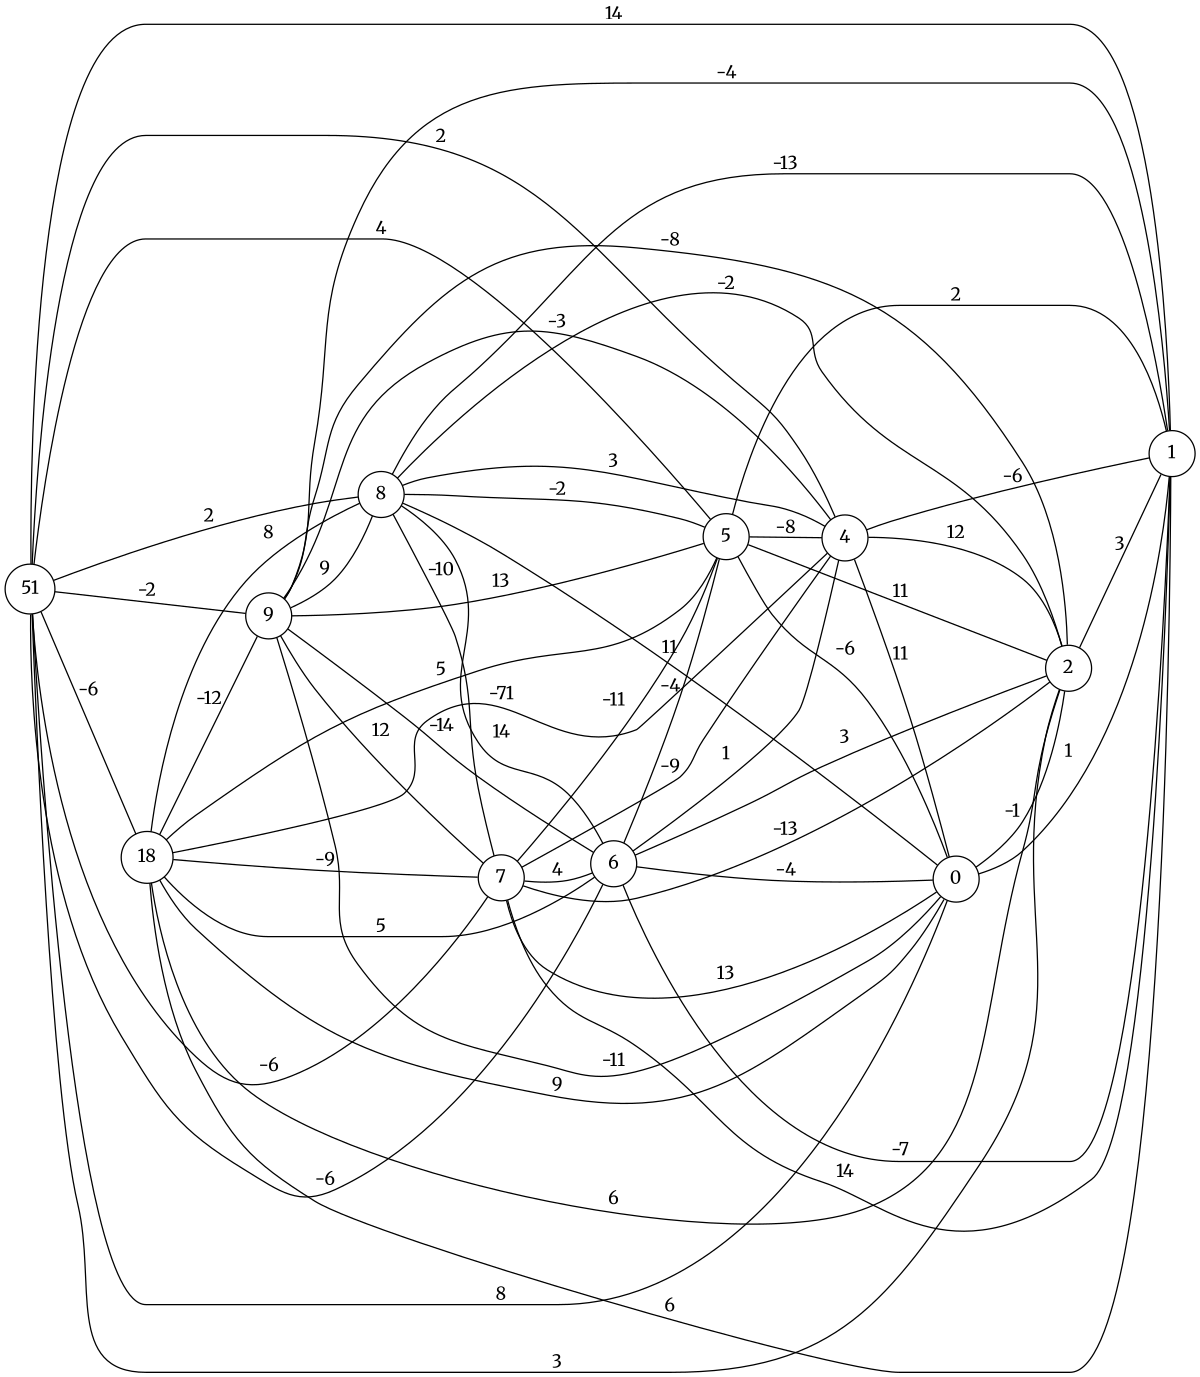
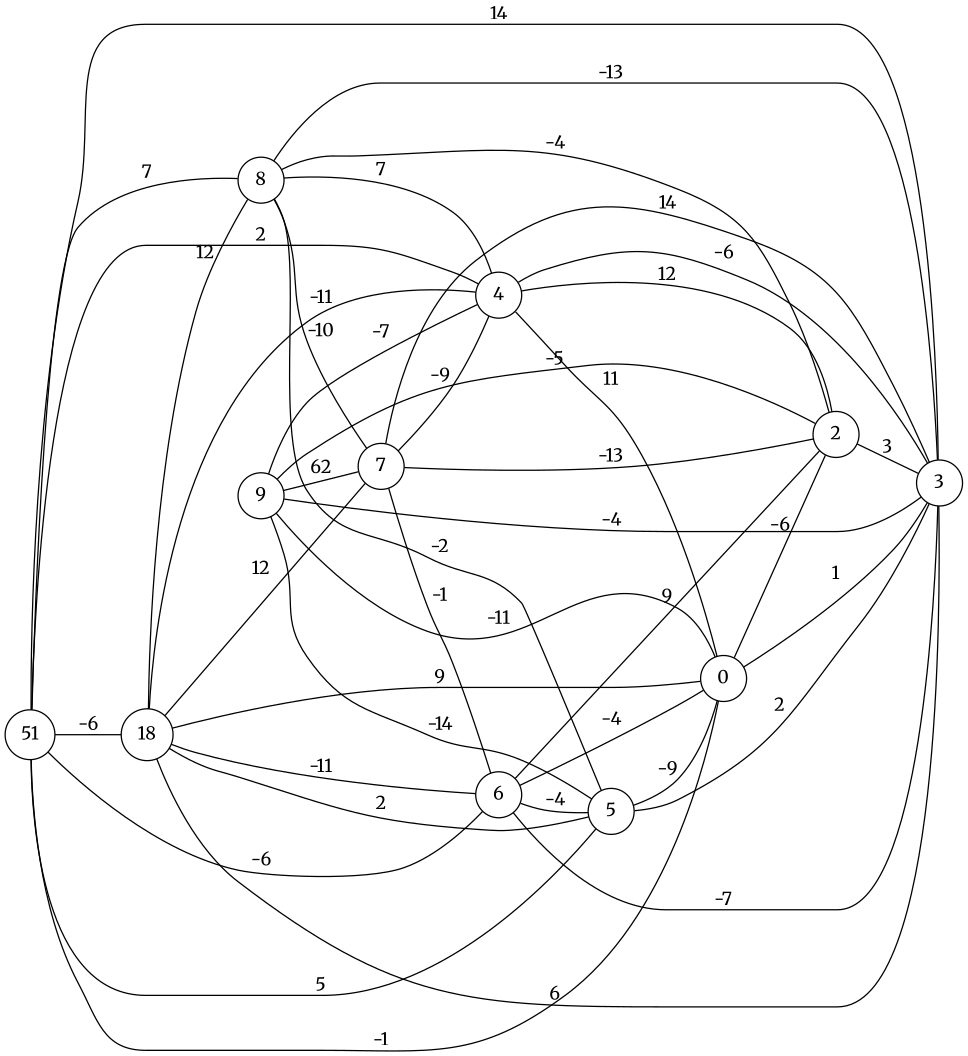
(381, 229) -> (321, 986)
(670, 241) -> (555, 360)
(726, 284) -> (555, 144)
(557, 323) -> (381, 333)
(1172, 454) -> (940, 483)
(614, 462) -> (381, 171)
(209, 517) -> (147, 173)
(269, 533) -> (205, 254)
(786, 537) -> none
(342, 571) -> none
(501, 582) -> (440, 725)
(150, 603) -> none
(898, 603) -> none
(466, 643) -> none
(845, 650) -> (667, 770)
(441, 670) -> (381, 804)
(679, 671) -> none
(501, 694) -> (321, 298)
(631, 718) -> none
(785, 727) -> none
(381, 732) -> (321, 468)
(208, 735) -> none
(845, 738) -> (667, 597)
(438, 745) -> none
(1012, 812) -> (780, 526)
(325, 861) -> (261, 569)
(557, 871) -> (440, 596)
(381, 927) -> (321, 767)
(710, 993) -> none
(161, 1016) -> none
(716, 1223) -> none
(501, 1295) -> (381, 1041)
(453, 1372) -> none
